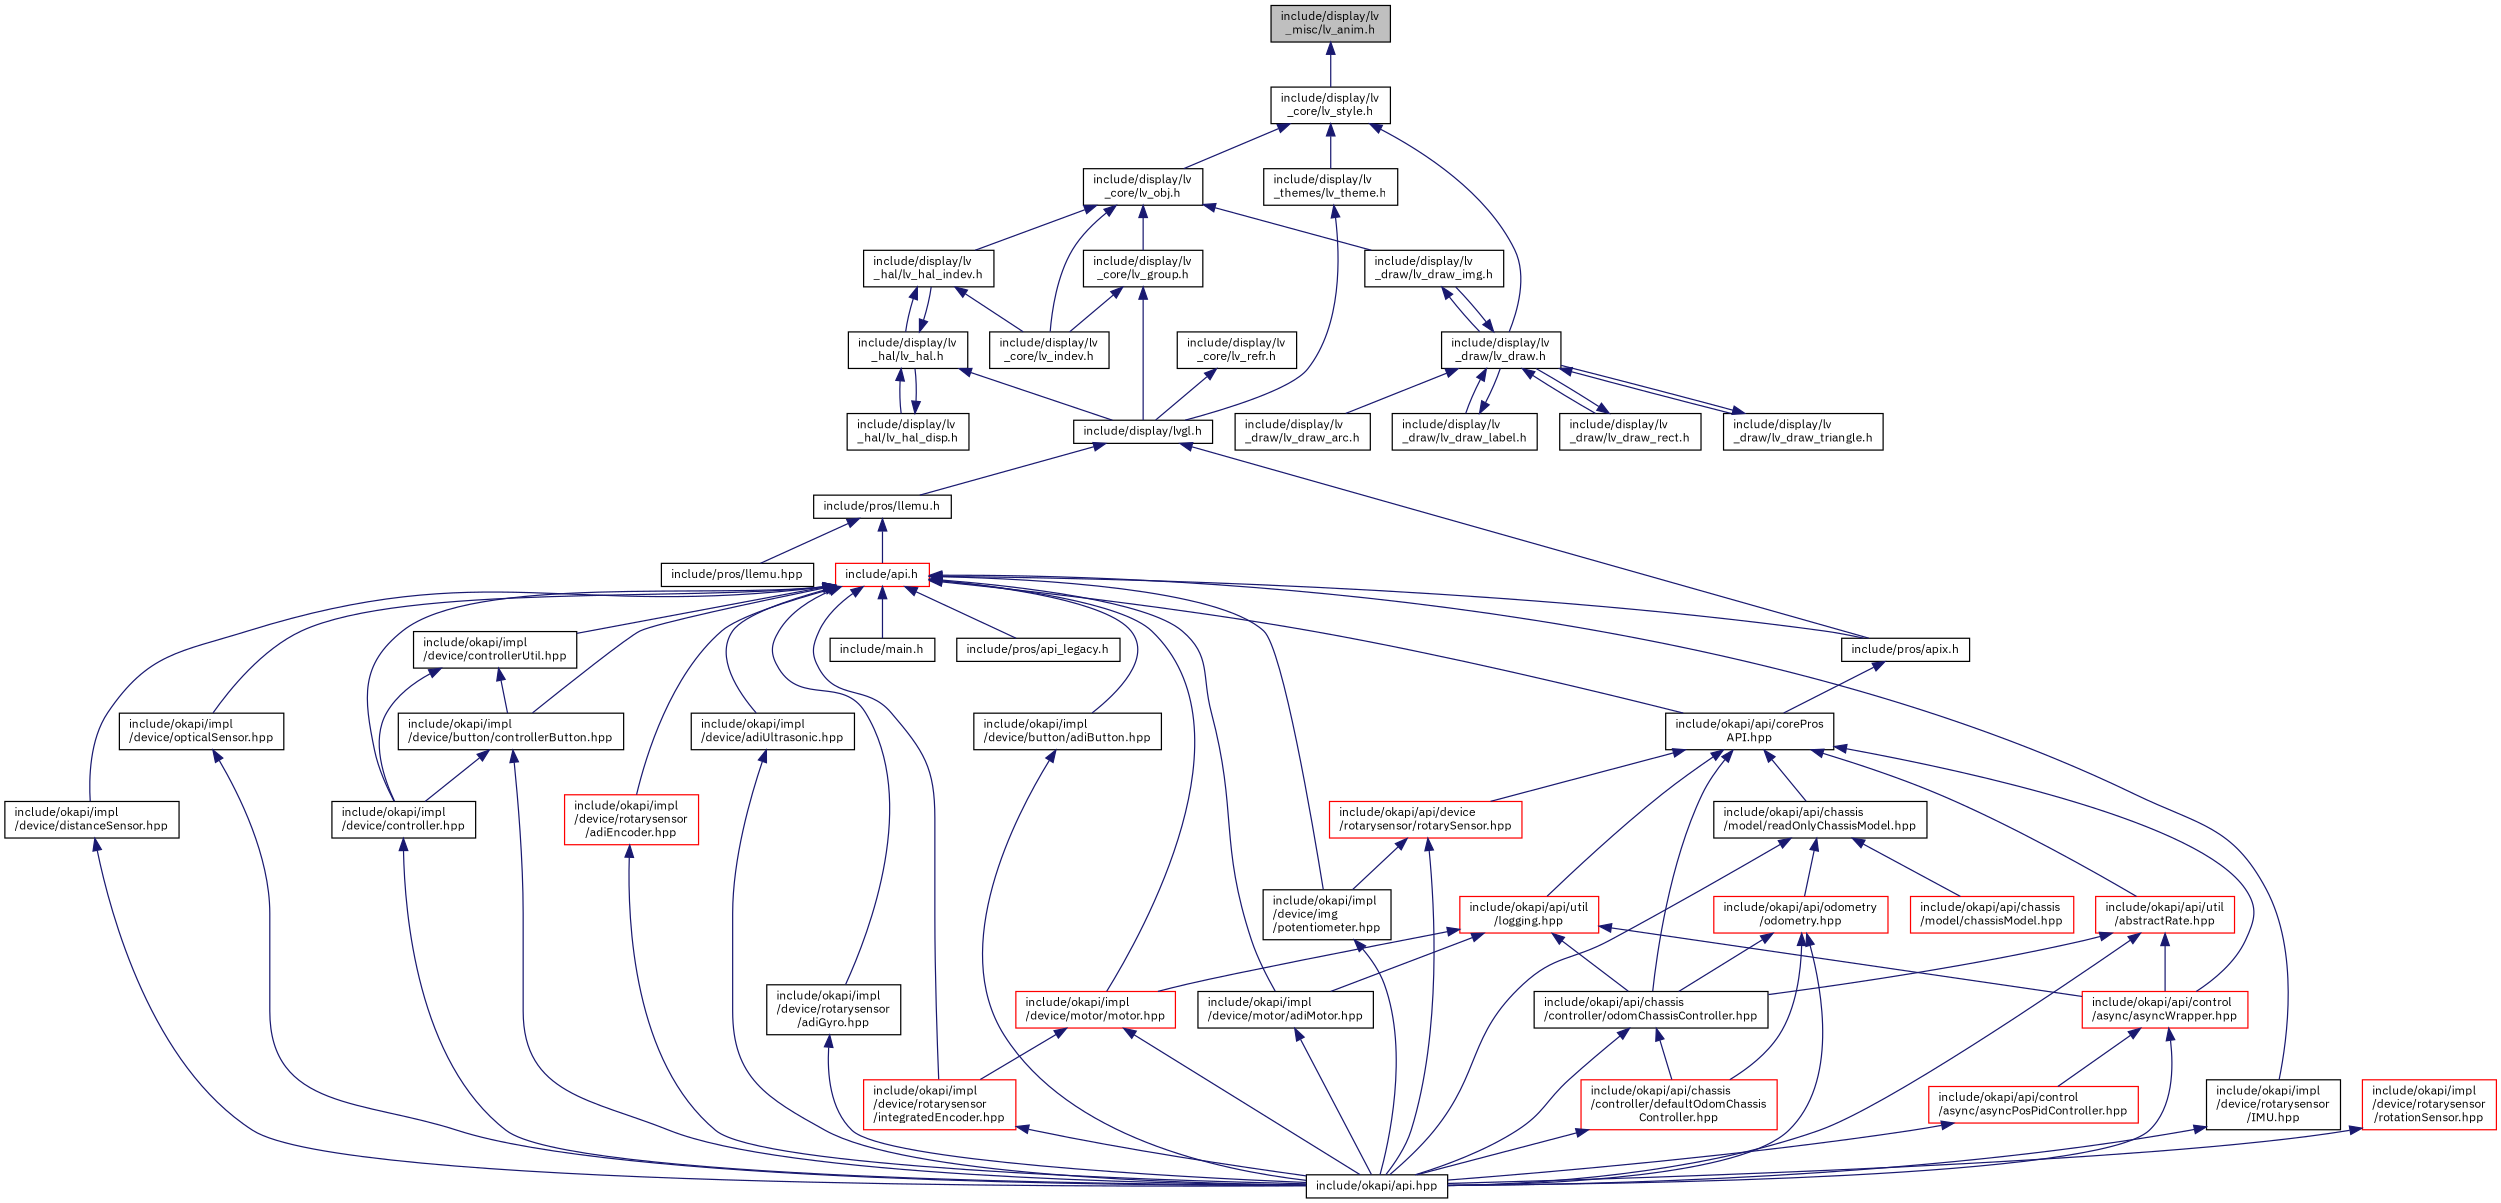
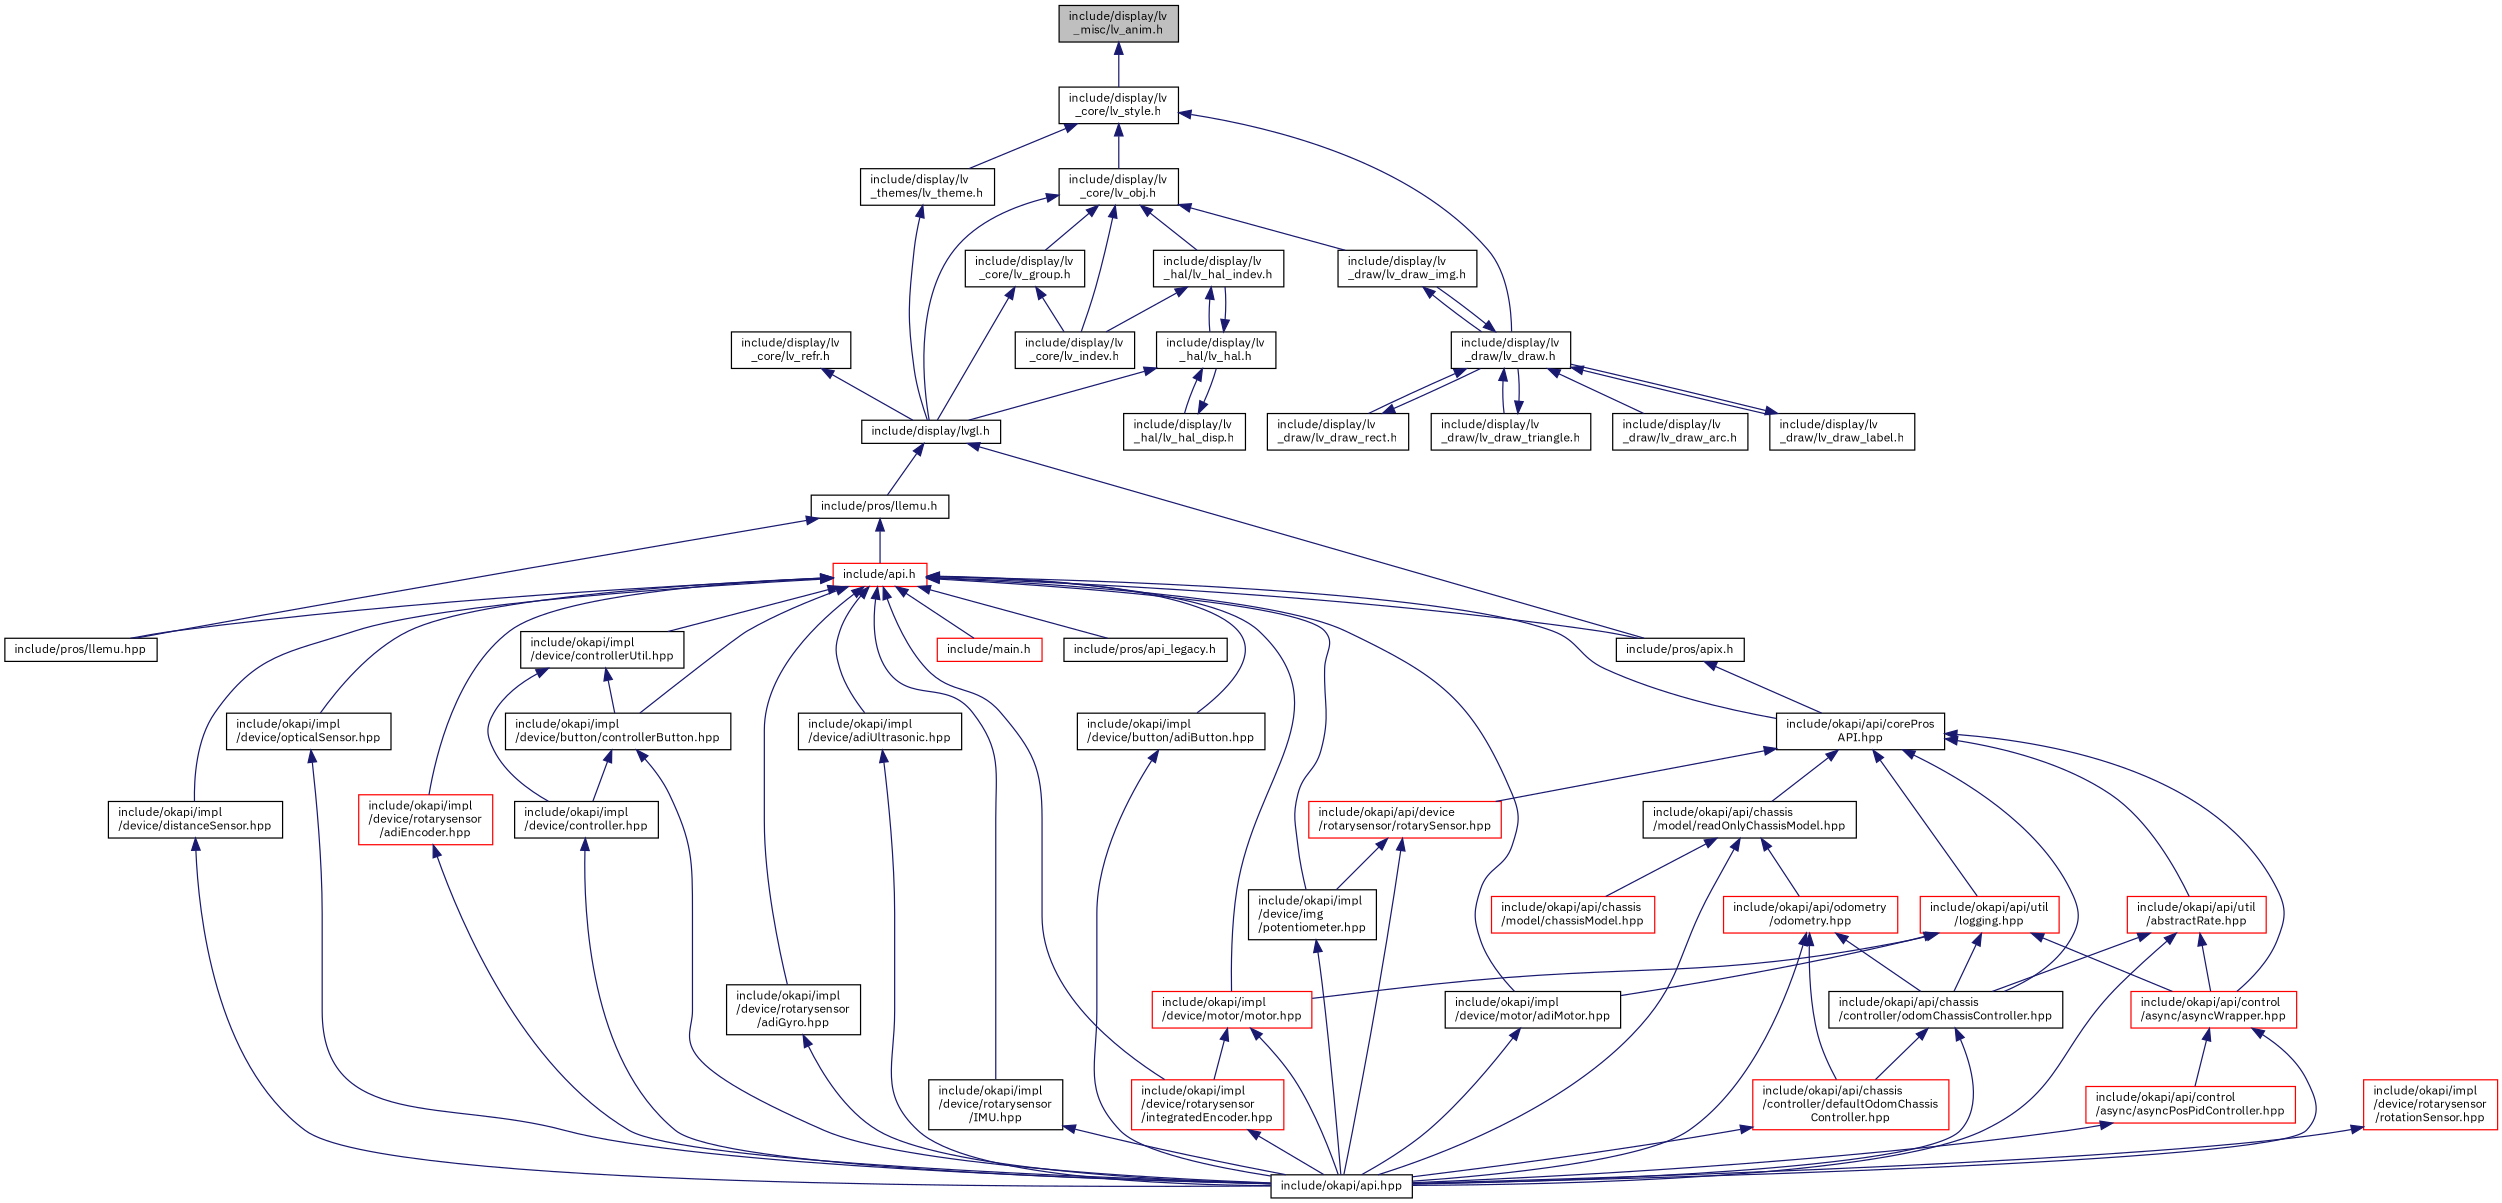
none -> (938, 280)
(442, 612) -> (475, 600)
(882, 650) -> (990, 650)
